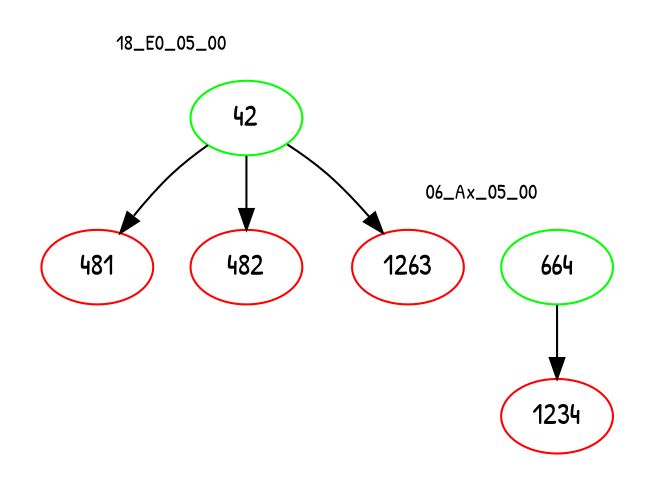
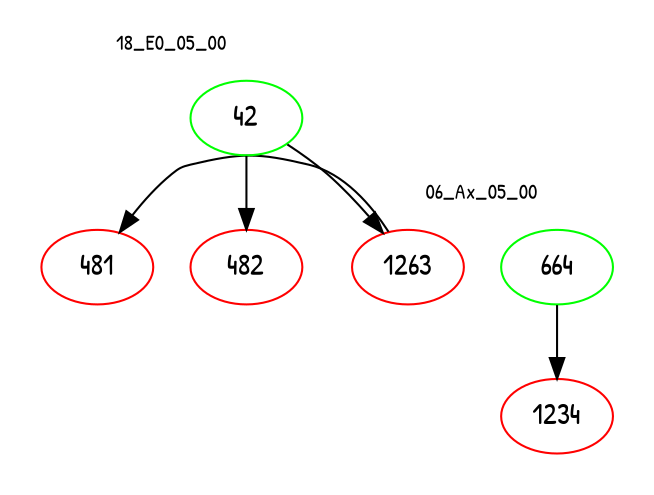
(168, 178) -> (264, 156)
